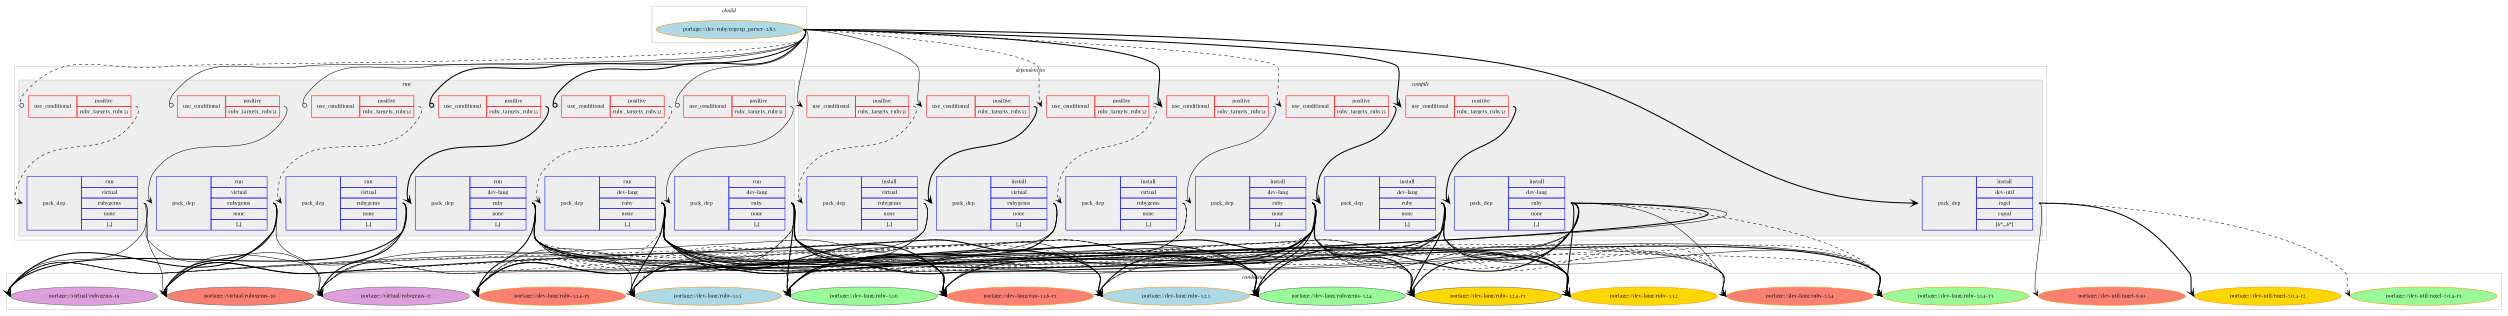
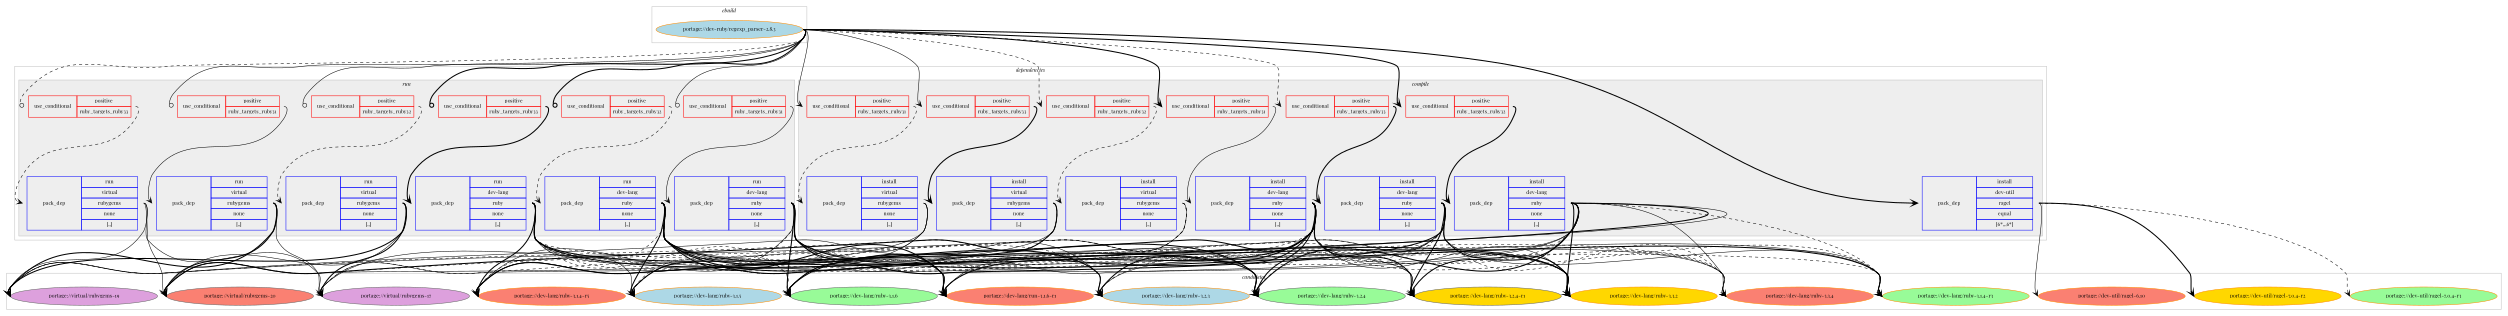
(1332, 296) -> (1332, 296)
